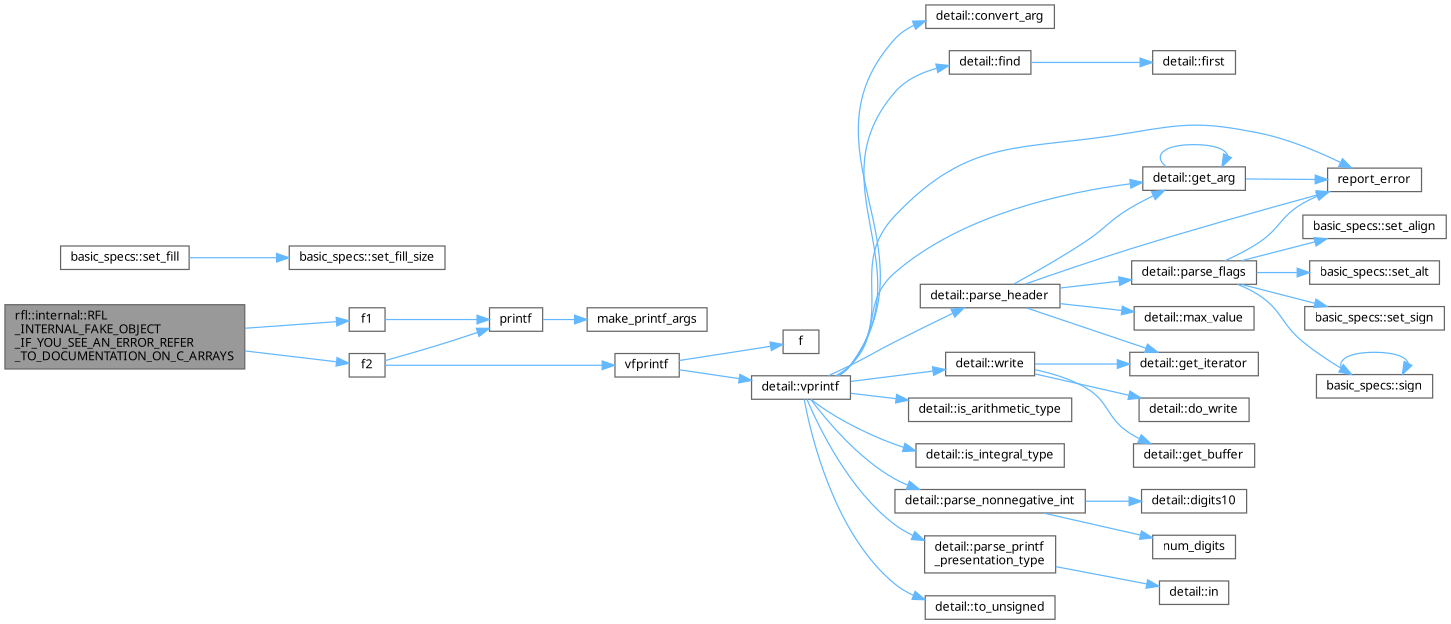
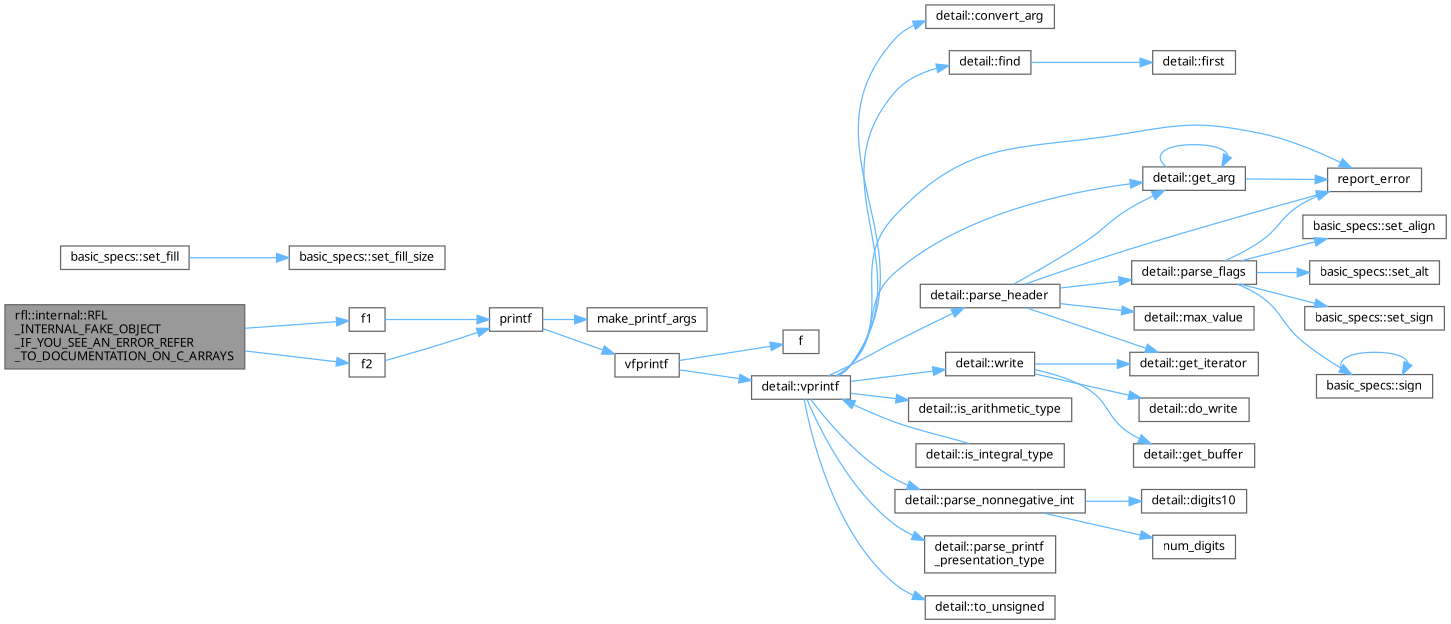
(494, 365) -> (573, 339)
(855, 427) -> (910, 427)
(1194, 593) -> none
